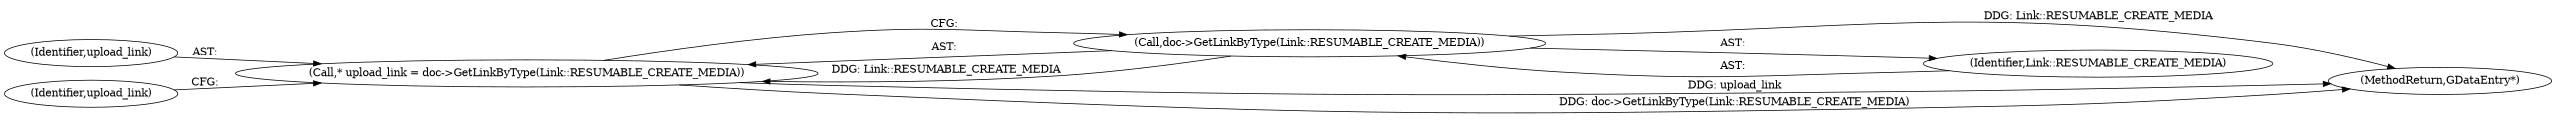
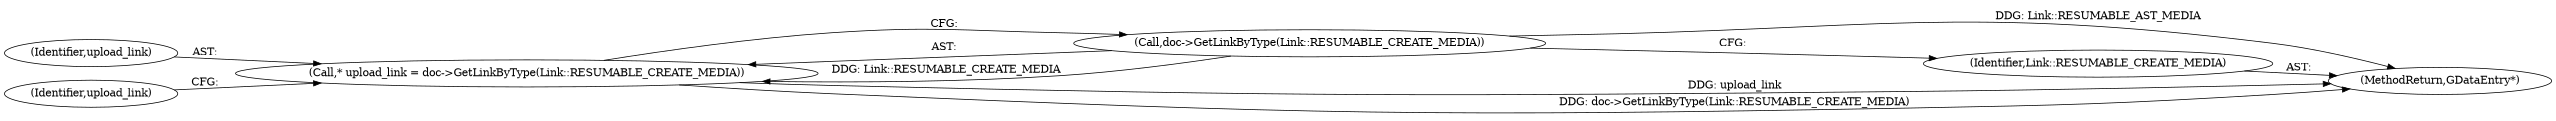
(2098, 17) -> (2098, 17)
(1734, 44) -> (1734, 44)
(1677, 76) -> (2287, 73)
